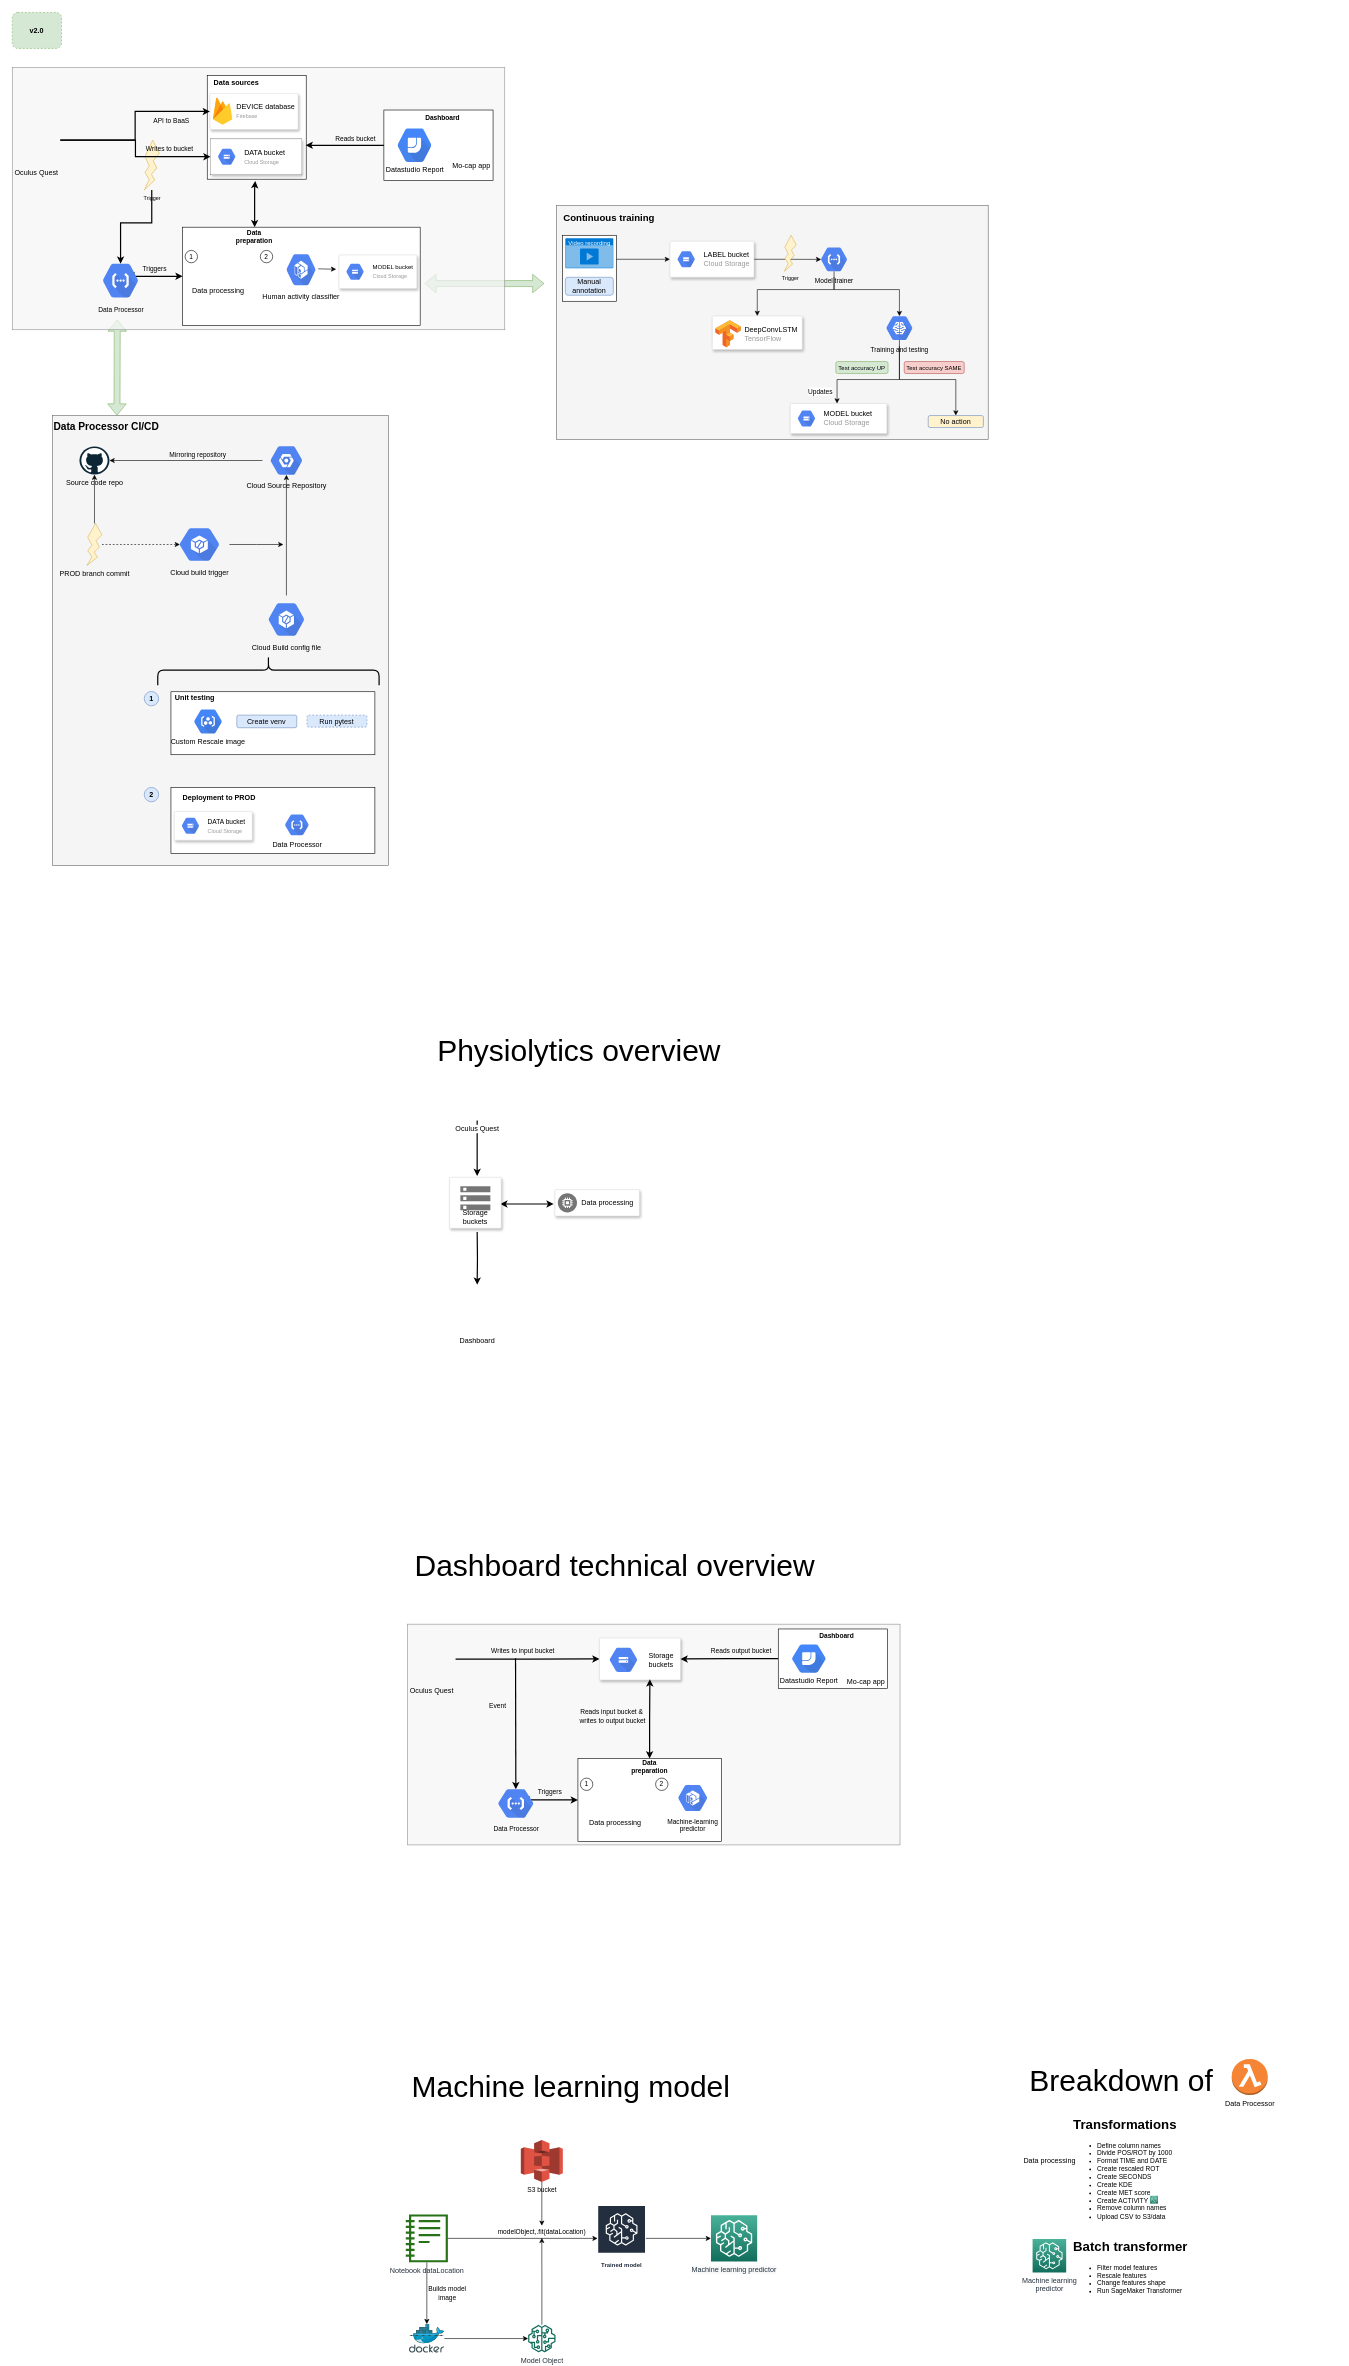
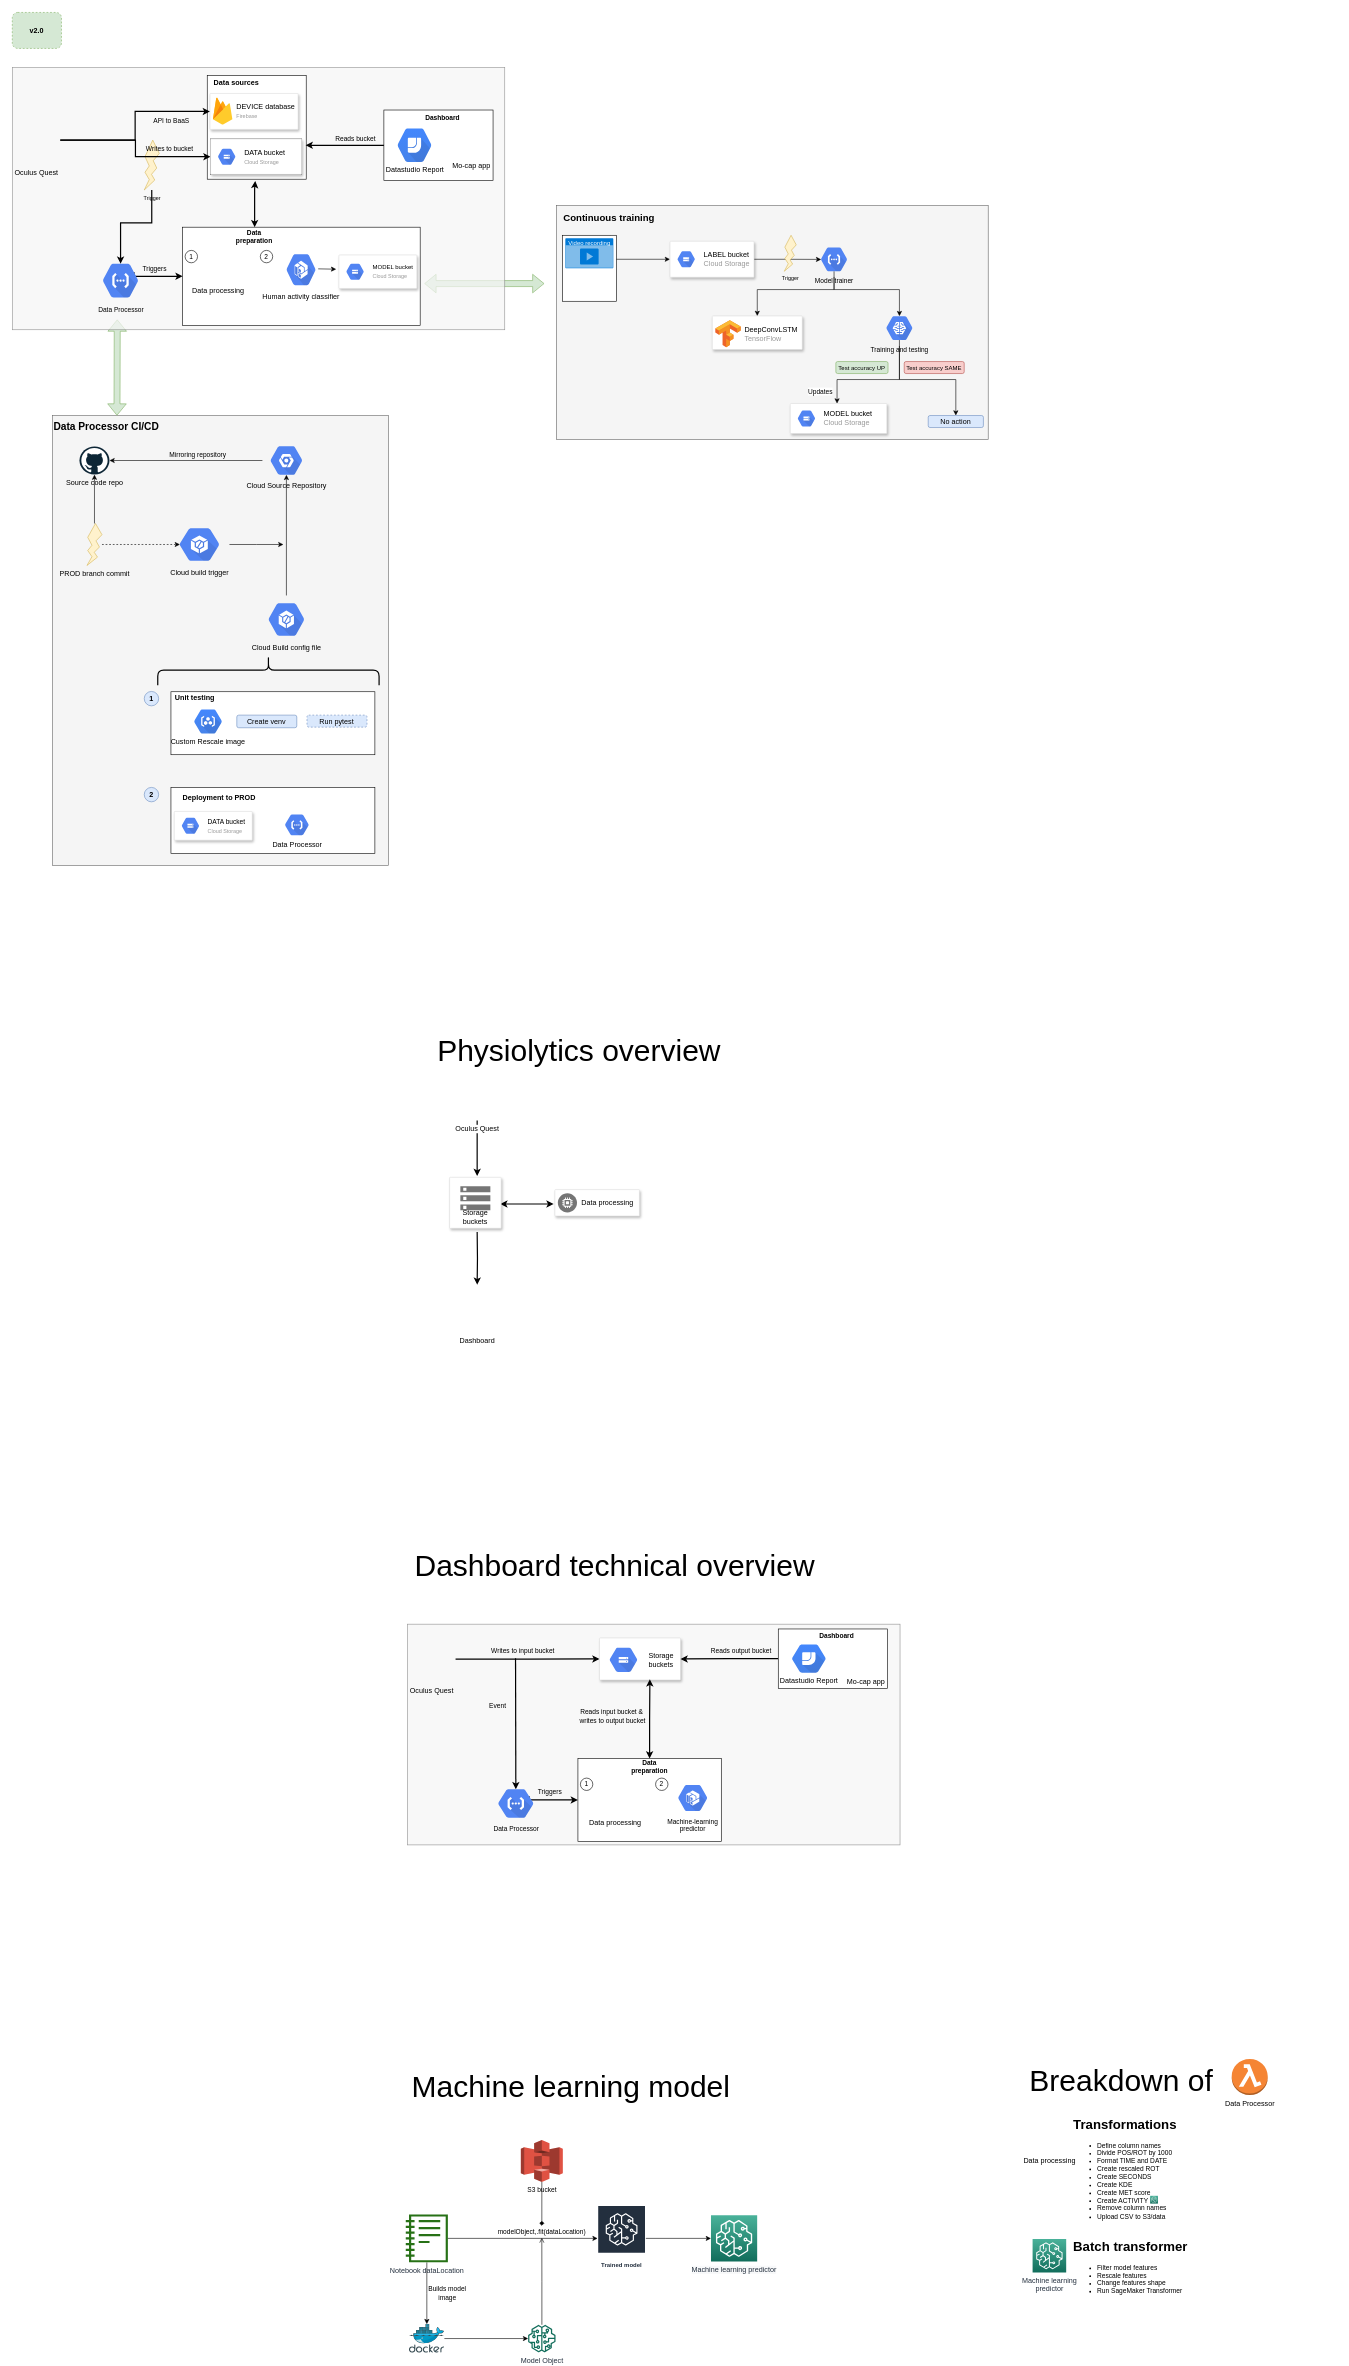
(590, 286) -> none
(956, 422) -> (956, 422)
(542, 2220) -> (542, 2220)
(542, 2243) -> (542, 2242)
